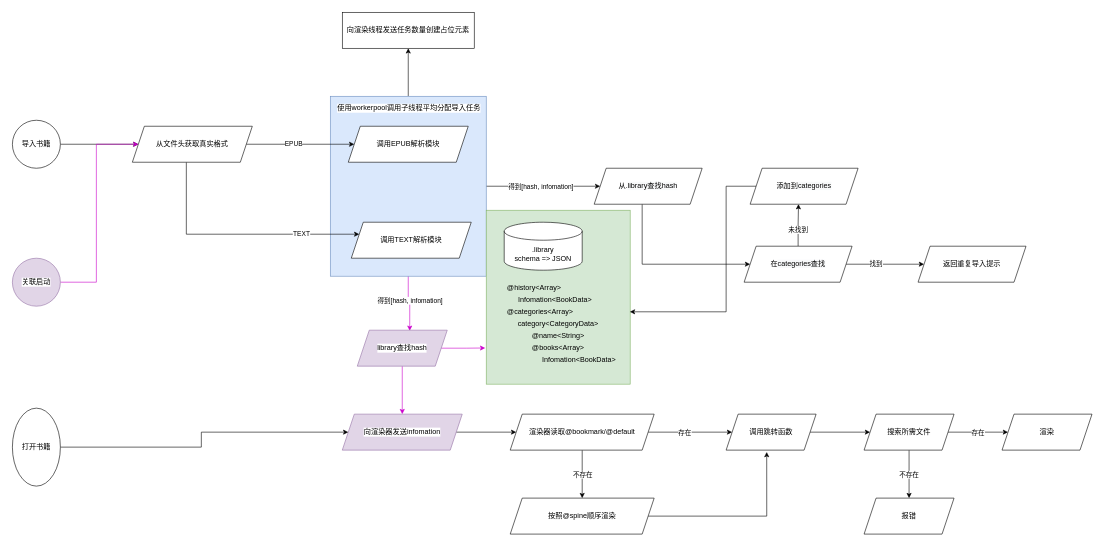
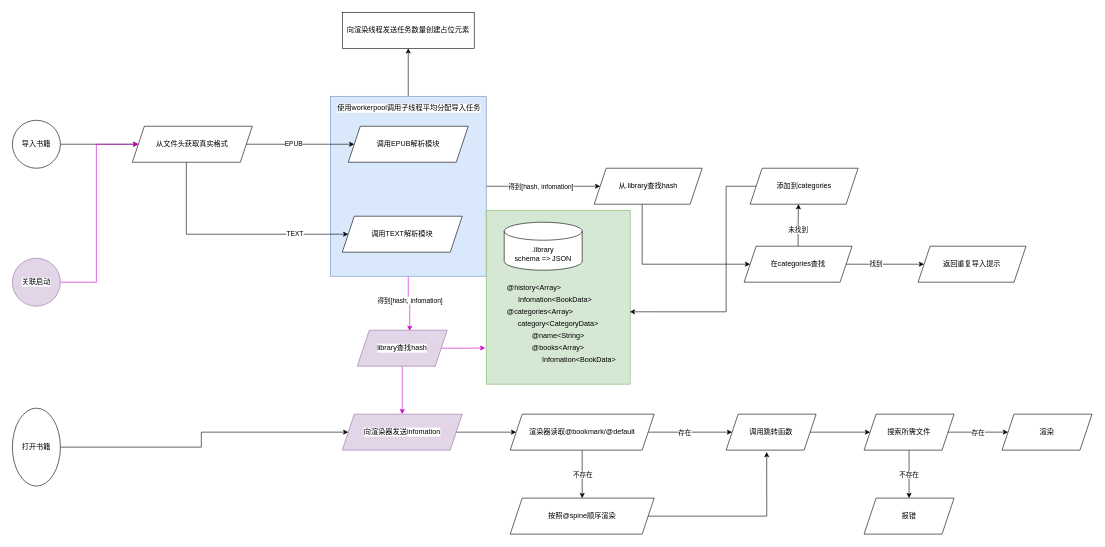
(411, 240) -> (402, 234)
